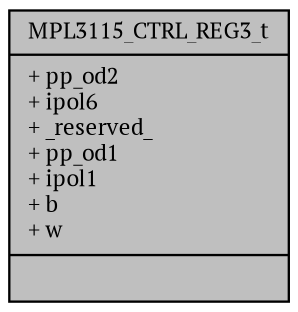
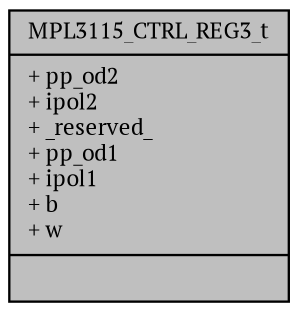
(64, 102) -> (64, 102)
